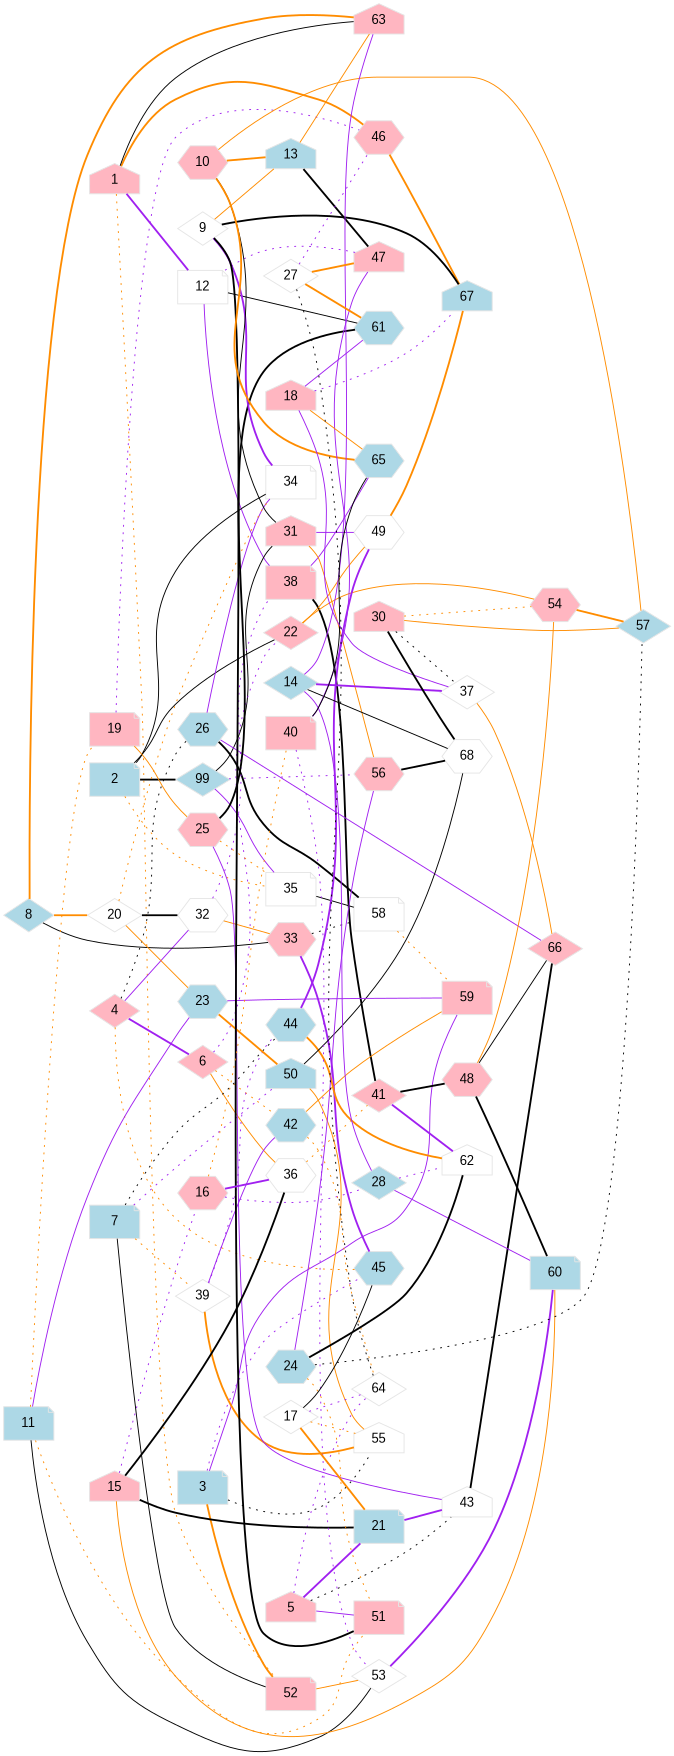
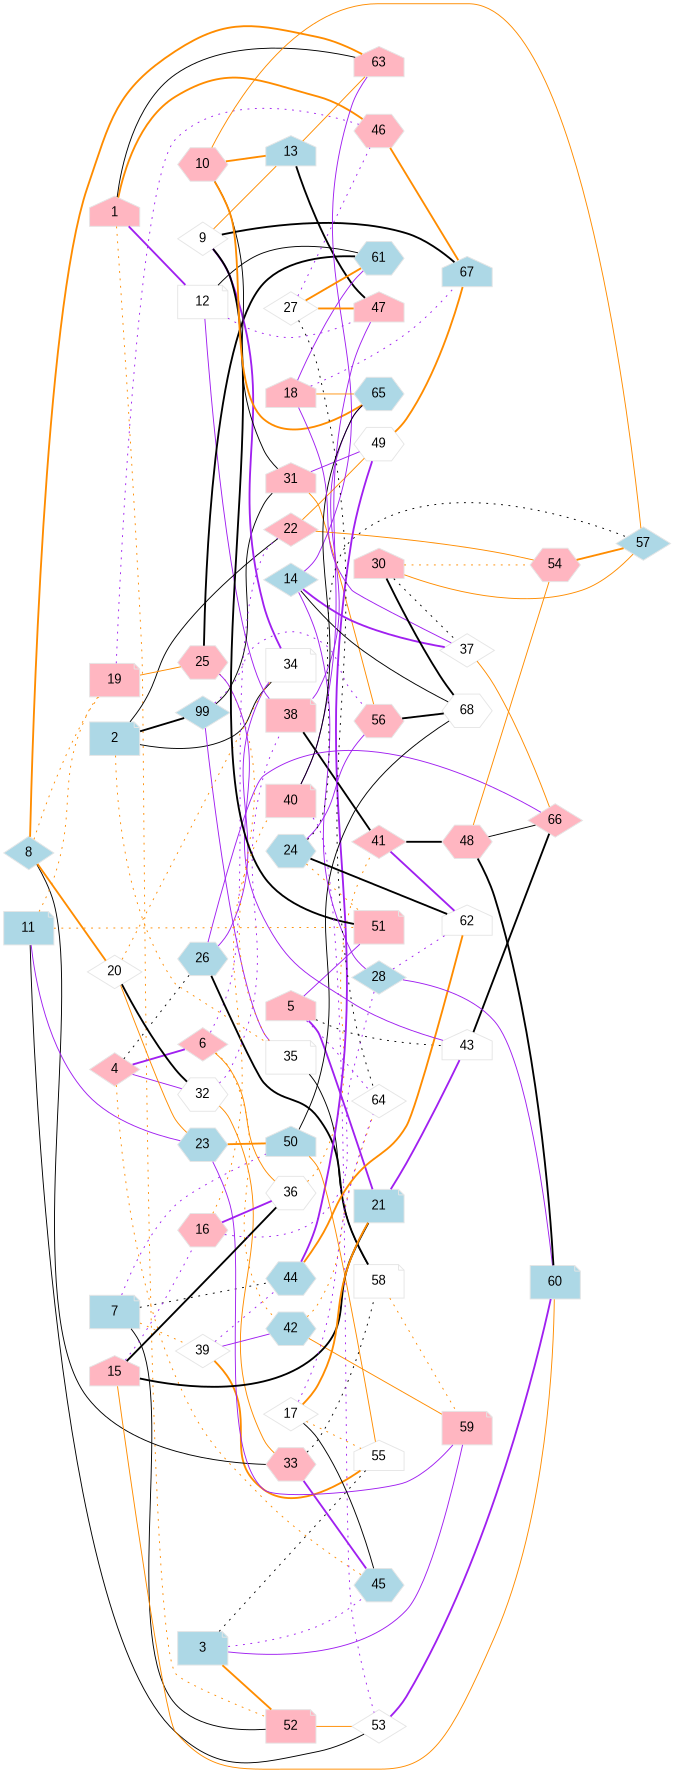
none -> (61, 766)
